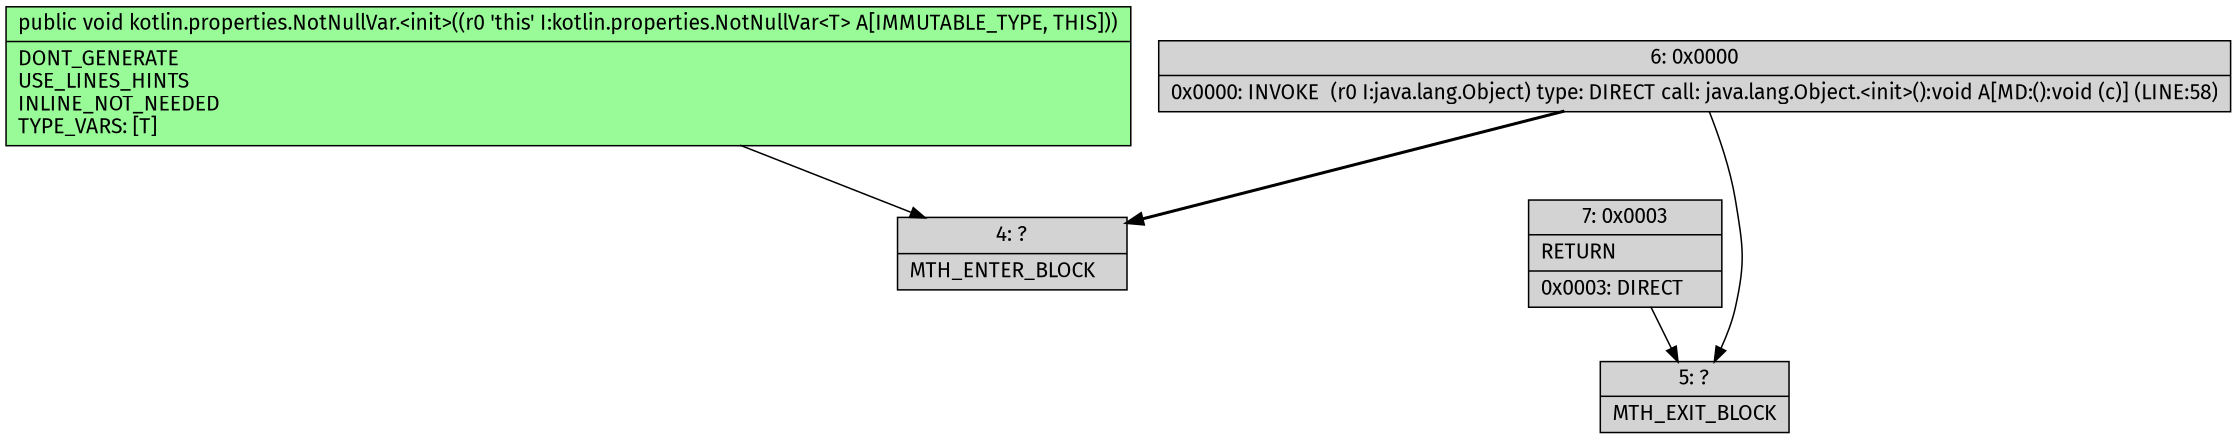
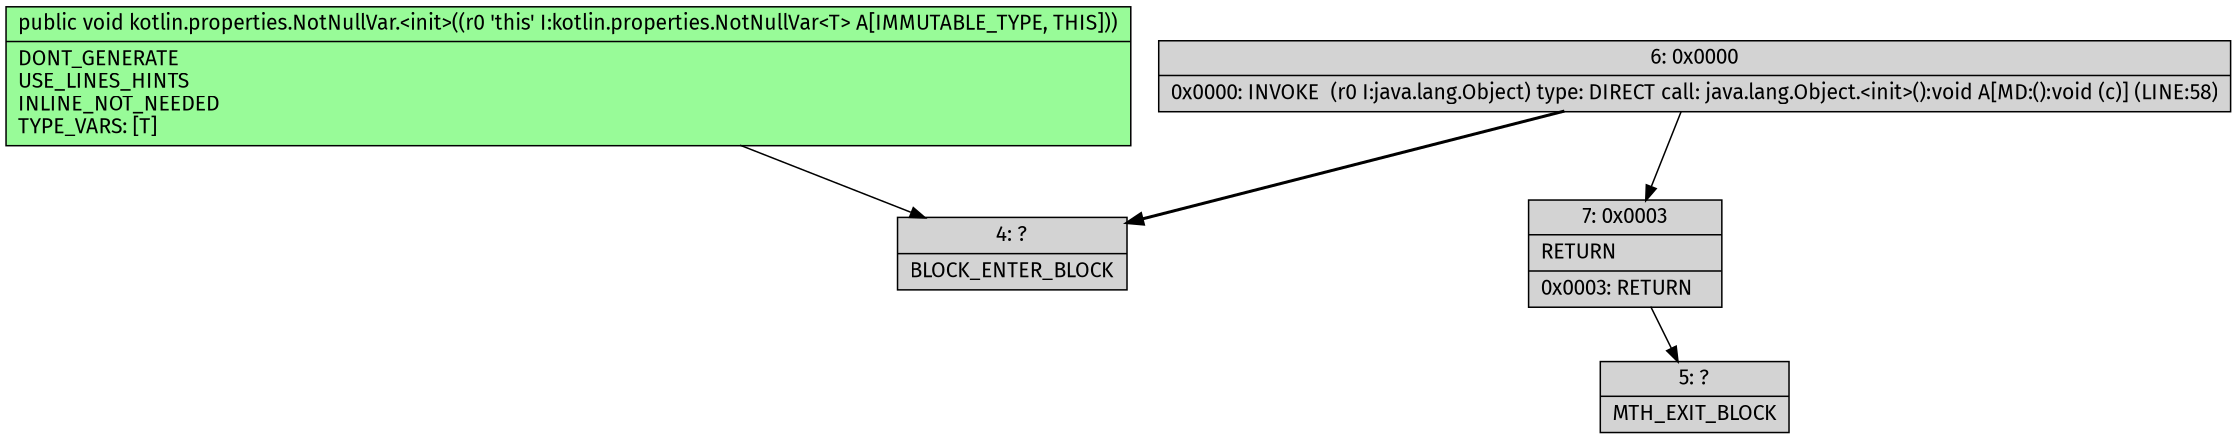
(1740, 229) -> (1666, 149)
(1003, 271) -> (1012, 271)
(1621, 288) -> (1625, 288)
